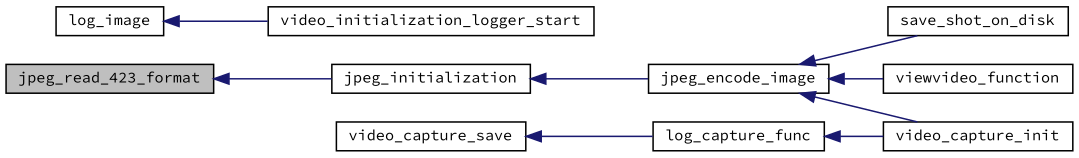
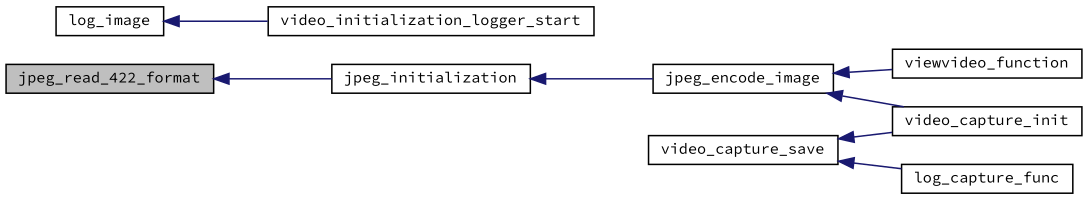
(978, 21) -> none
(110, 79) -> (110, 79)
(862, 136) -> (873, 135)
